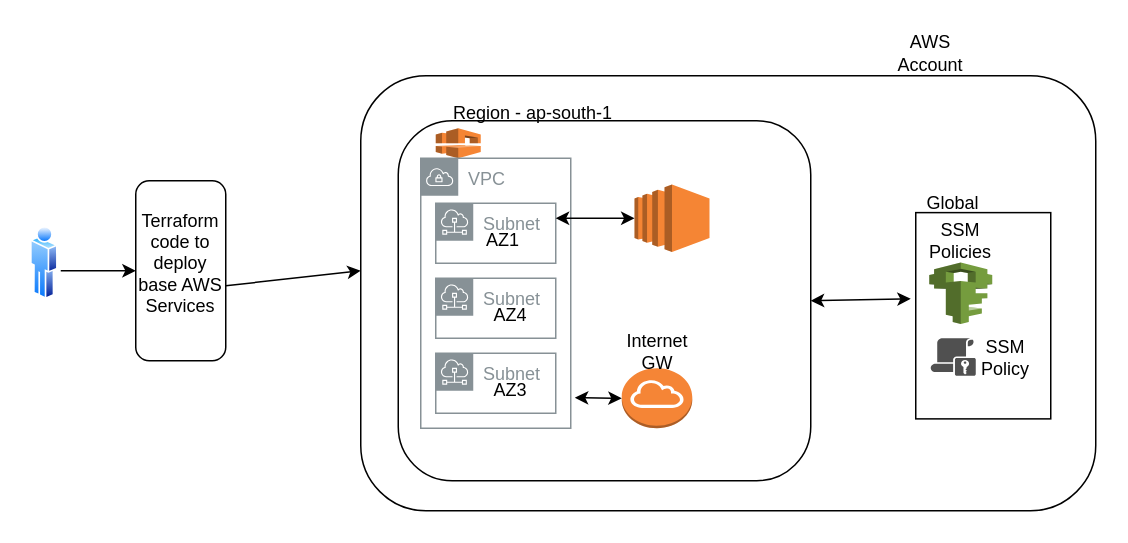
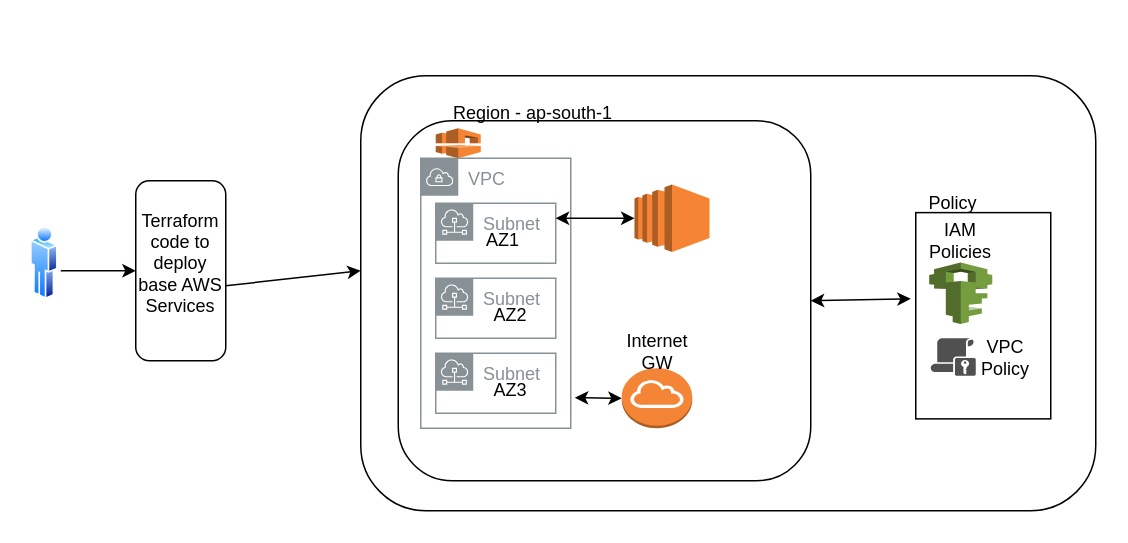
(931, 53) -> none
(953, 203) -> (953, 203)
(961, 241) -> (961, 241)
(511, 316) -> (511, 316)
(1006, 358) -> (1006, 358)
